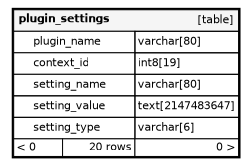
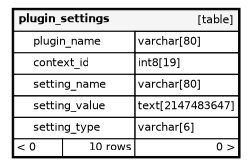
(110, 147) -> (110, 147)
